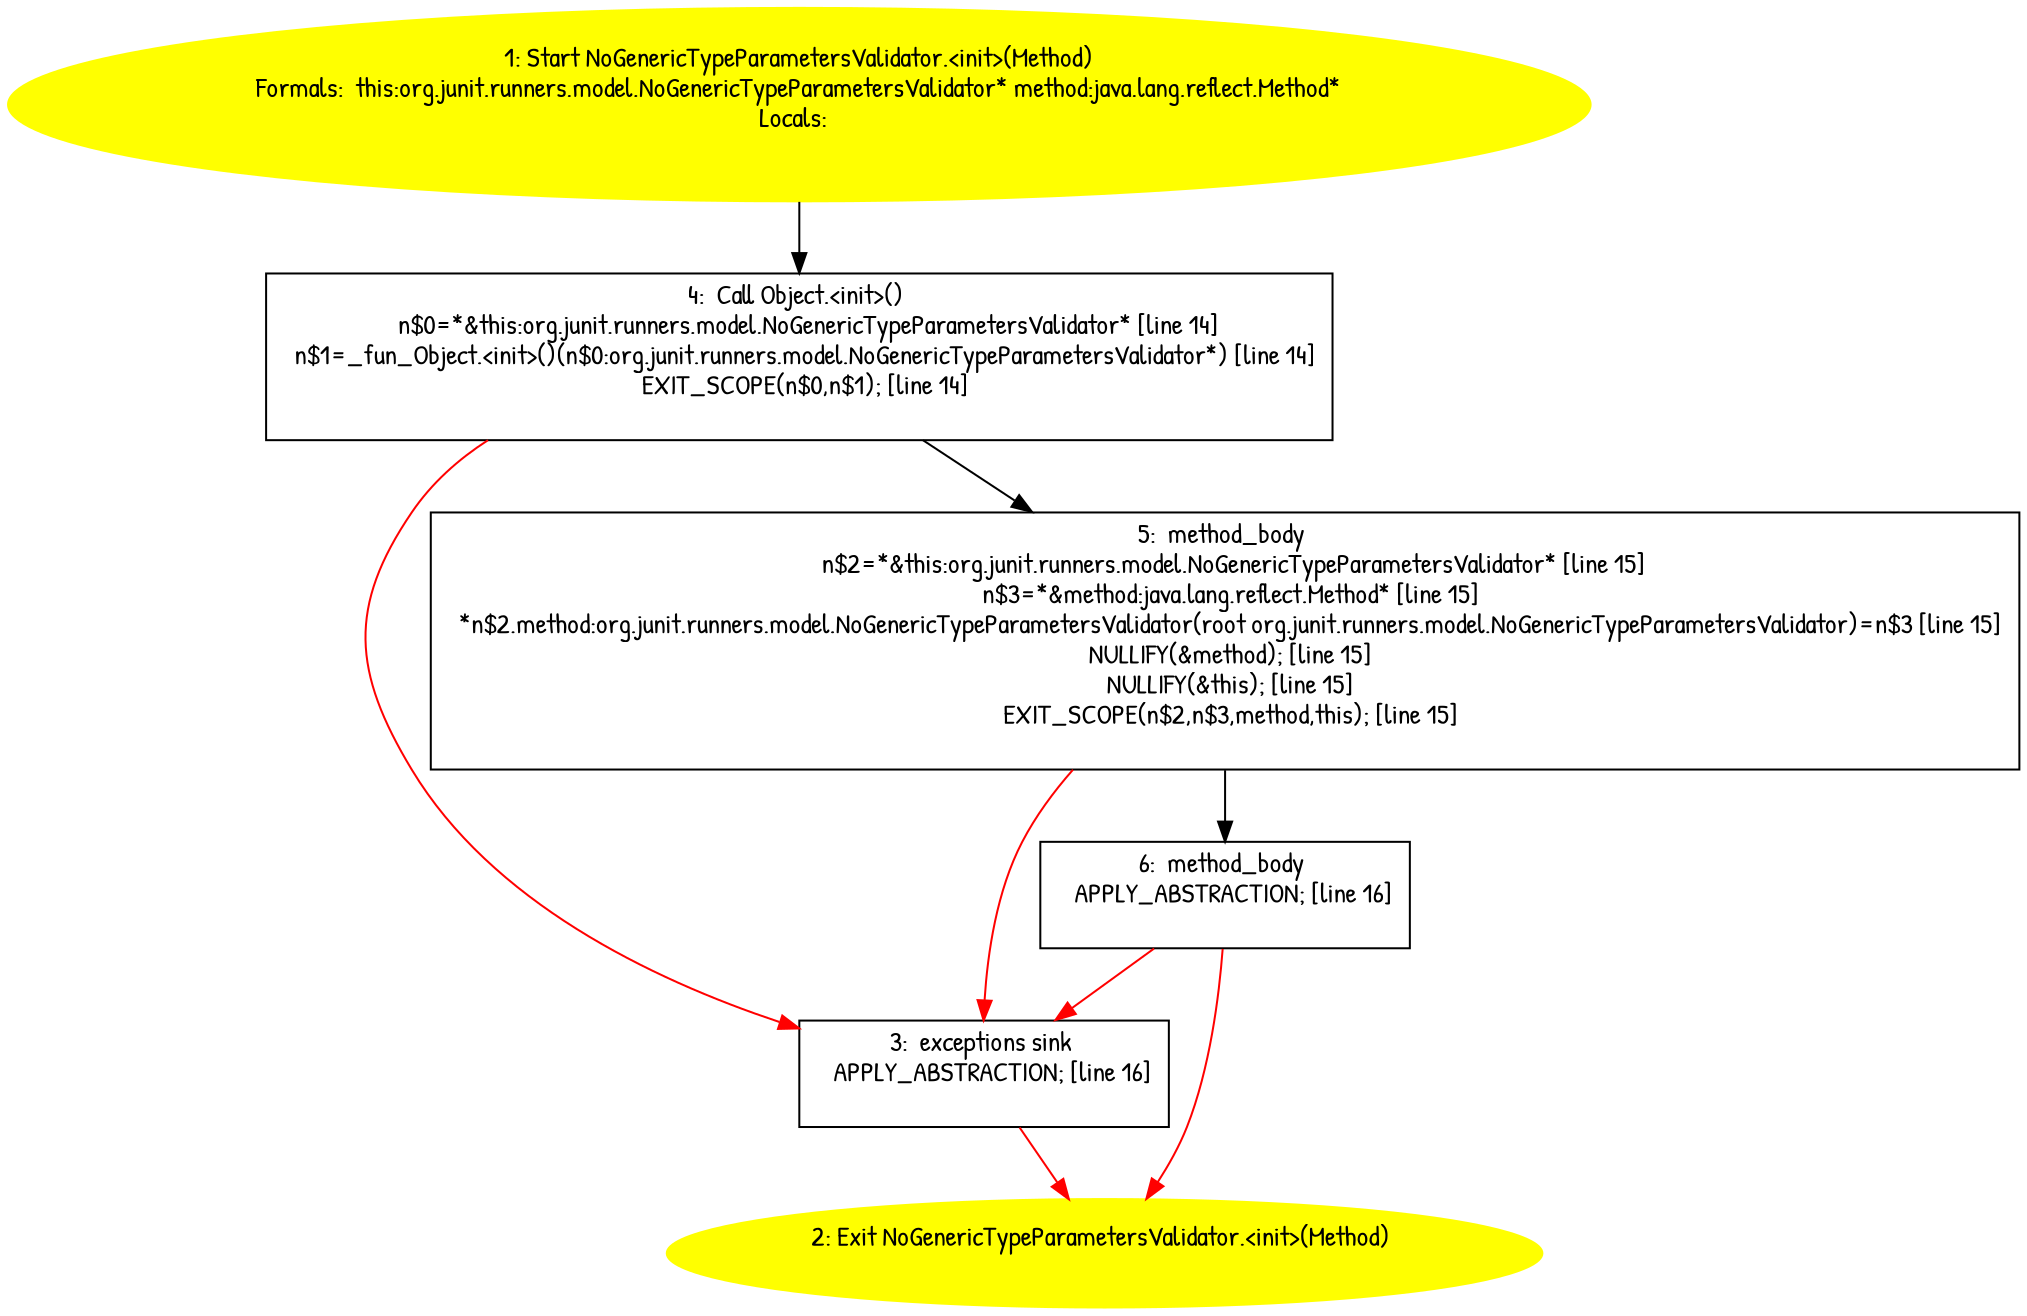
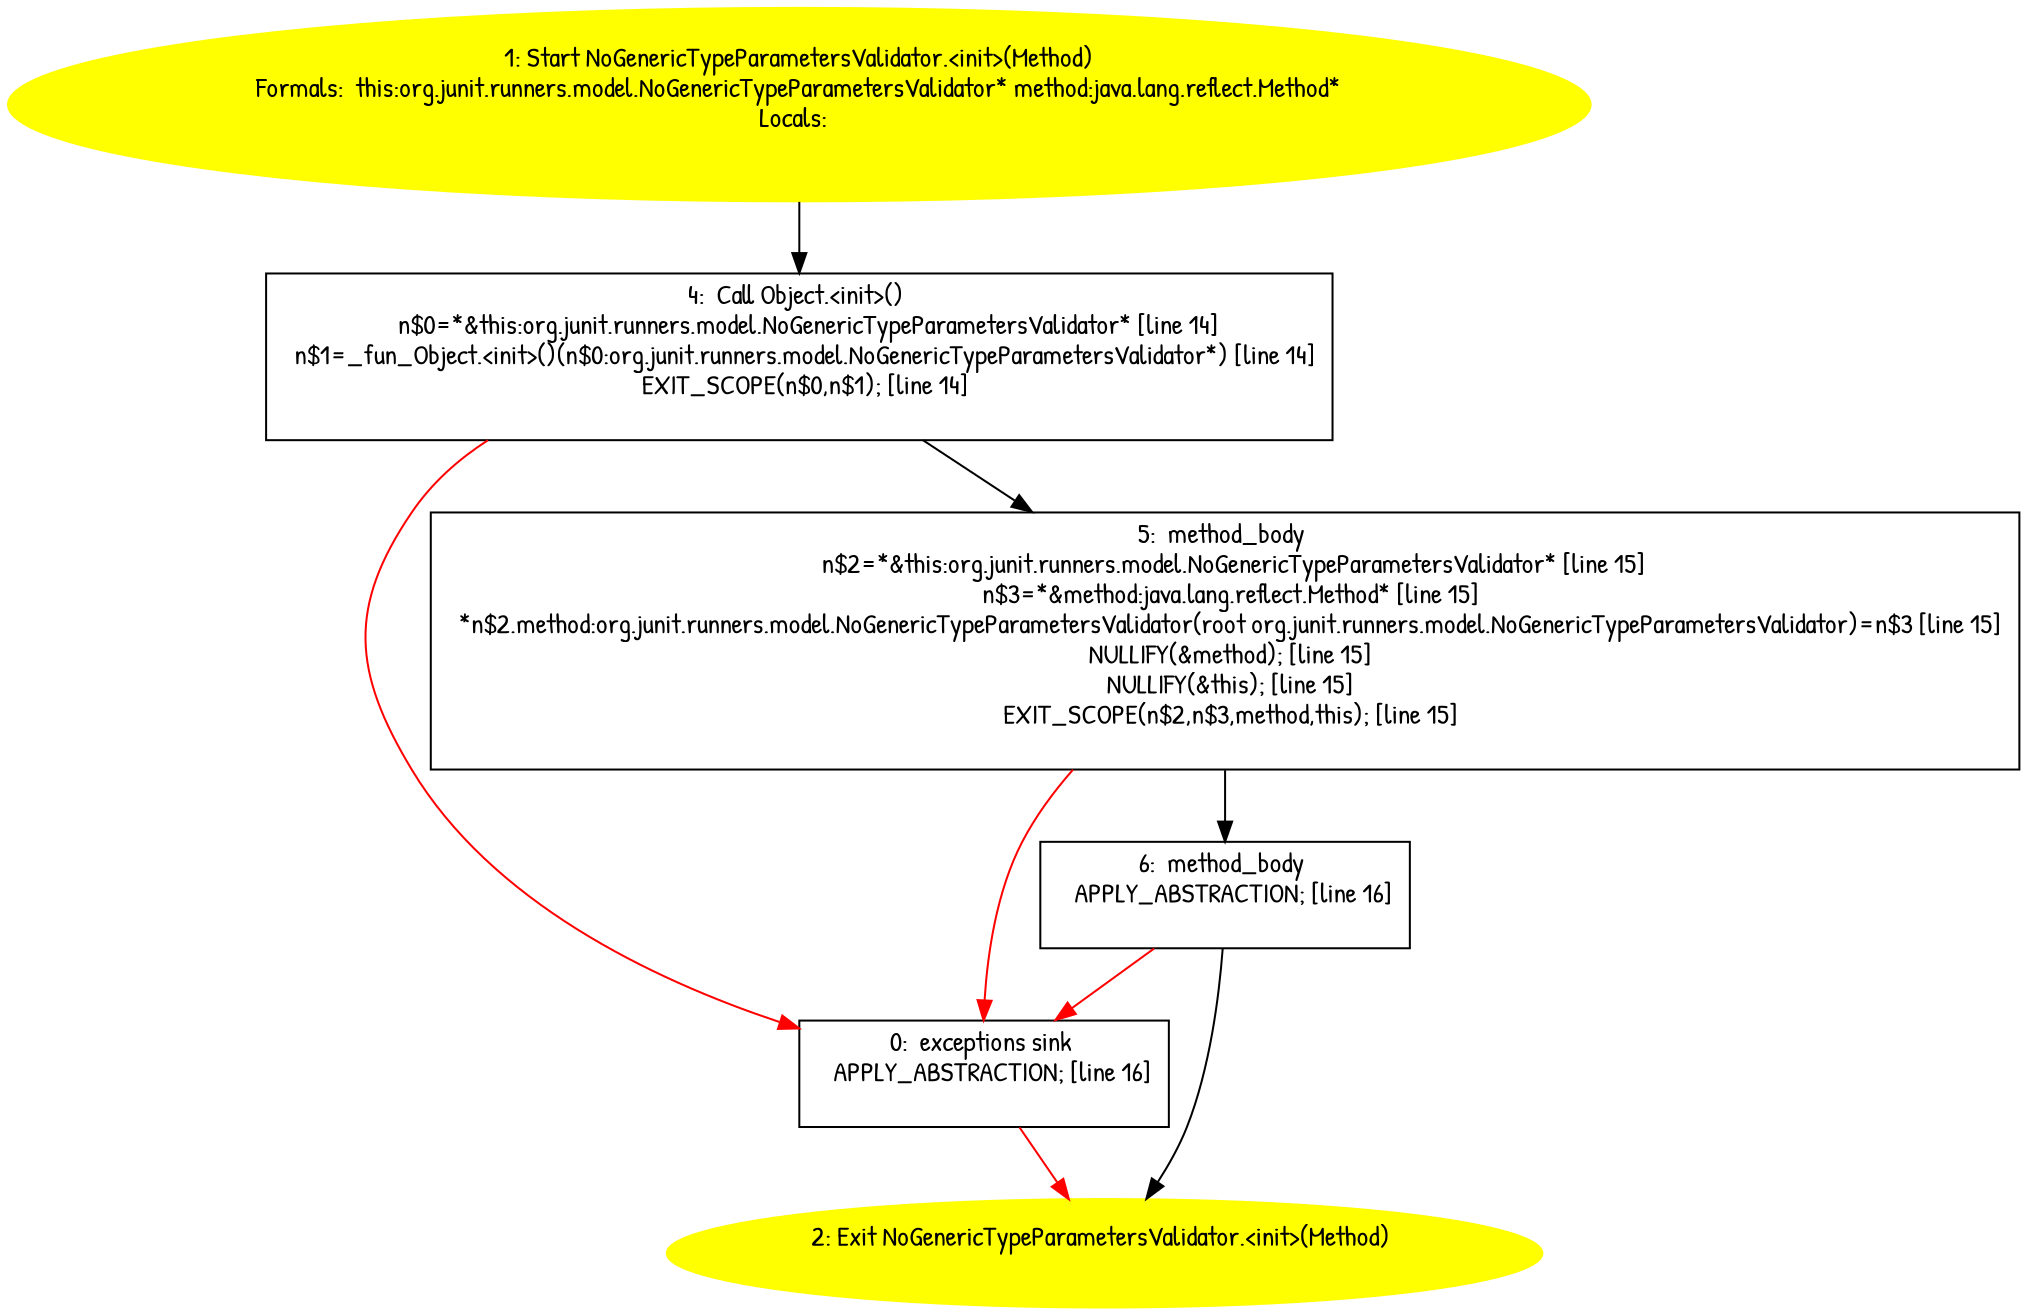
(1204, 1070) -> (1204, 1070)
(984, 1074) -> (984, 1074)
